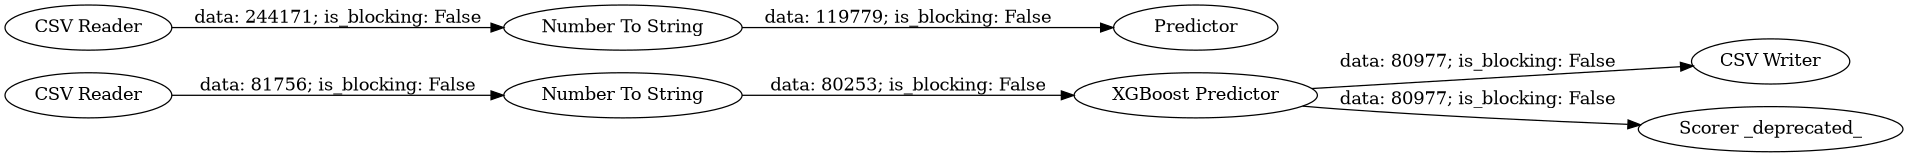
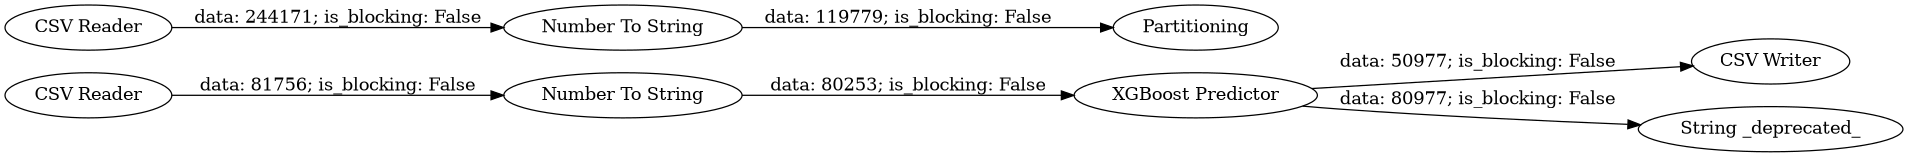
(1196, 28) -> (1196, 28)
(1478, 62) -> (1478, 62)
(1771, 129) -> (1771, 129)
